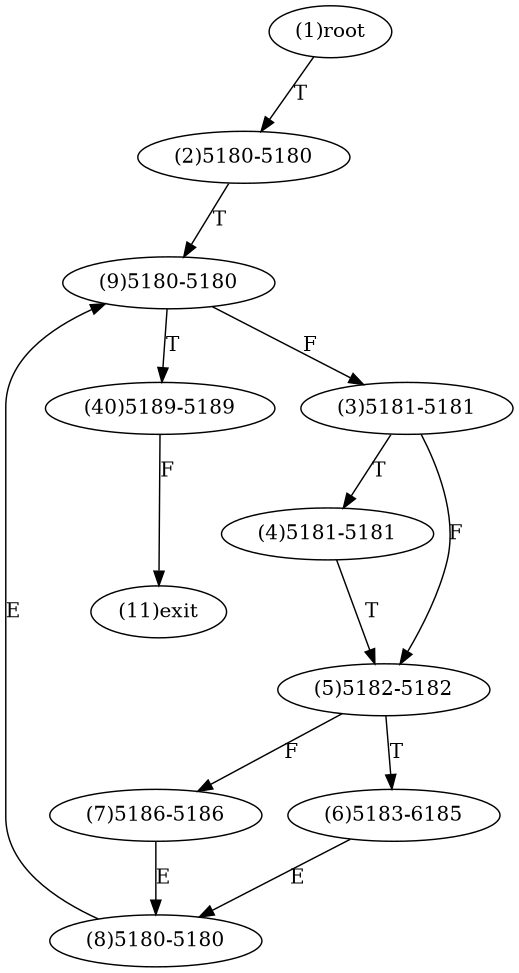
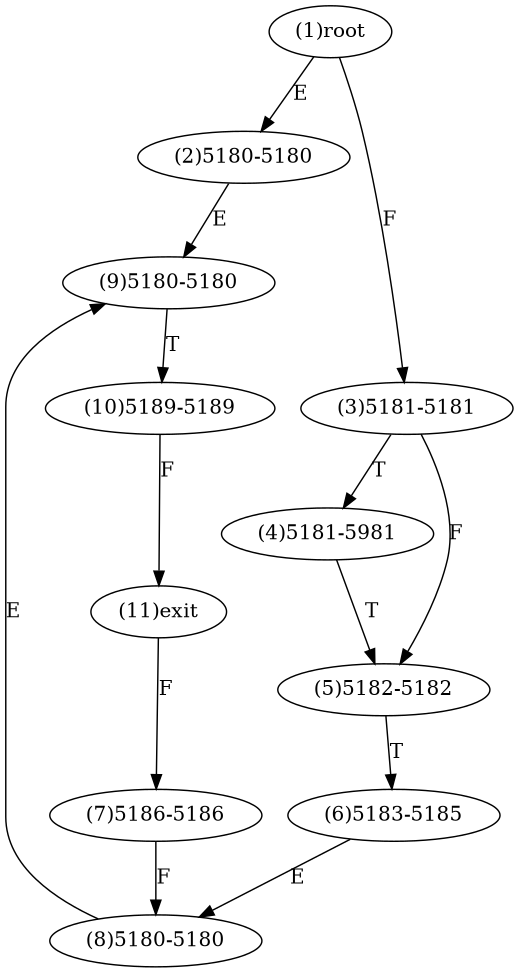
(301, 95) -> (301, 95)
(220, 220) -> (220, 220)
(281, 342) -> (379, 211)
(160, 408) -> (160, 408)
(328, 534) -> (328, 534)
(276, 749) -> (157, 706)
(394, 815) -> (394, 815)
(164, 878) -> (164, 878)
